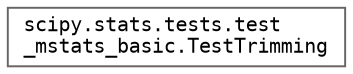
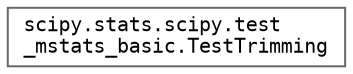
(176, 37) -> (176, 37)
